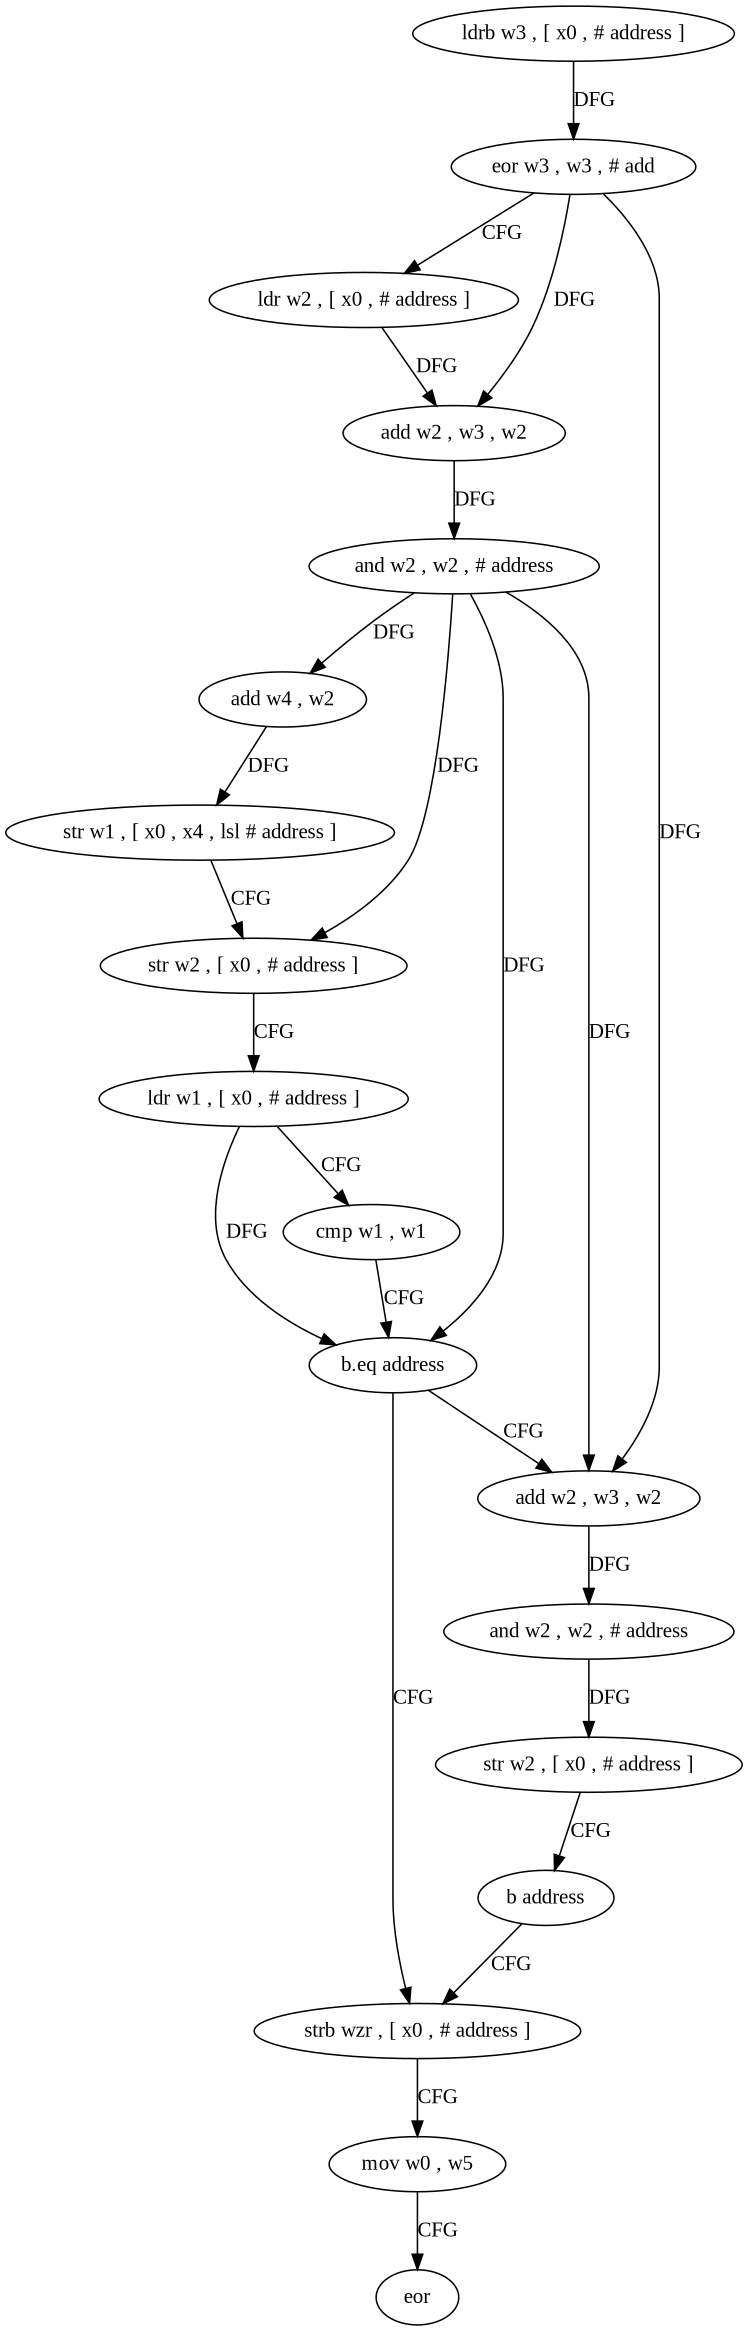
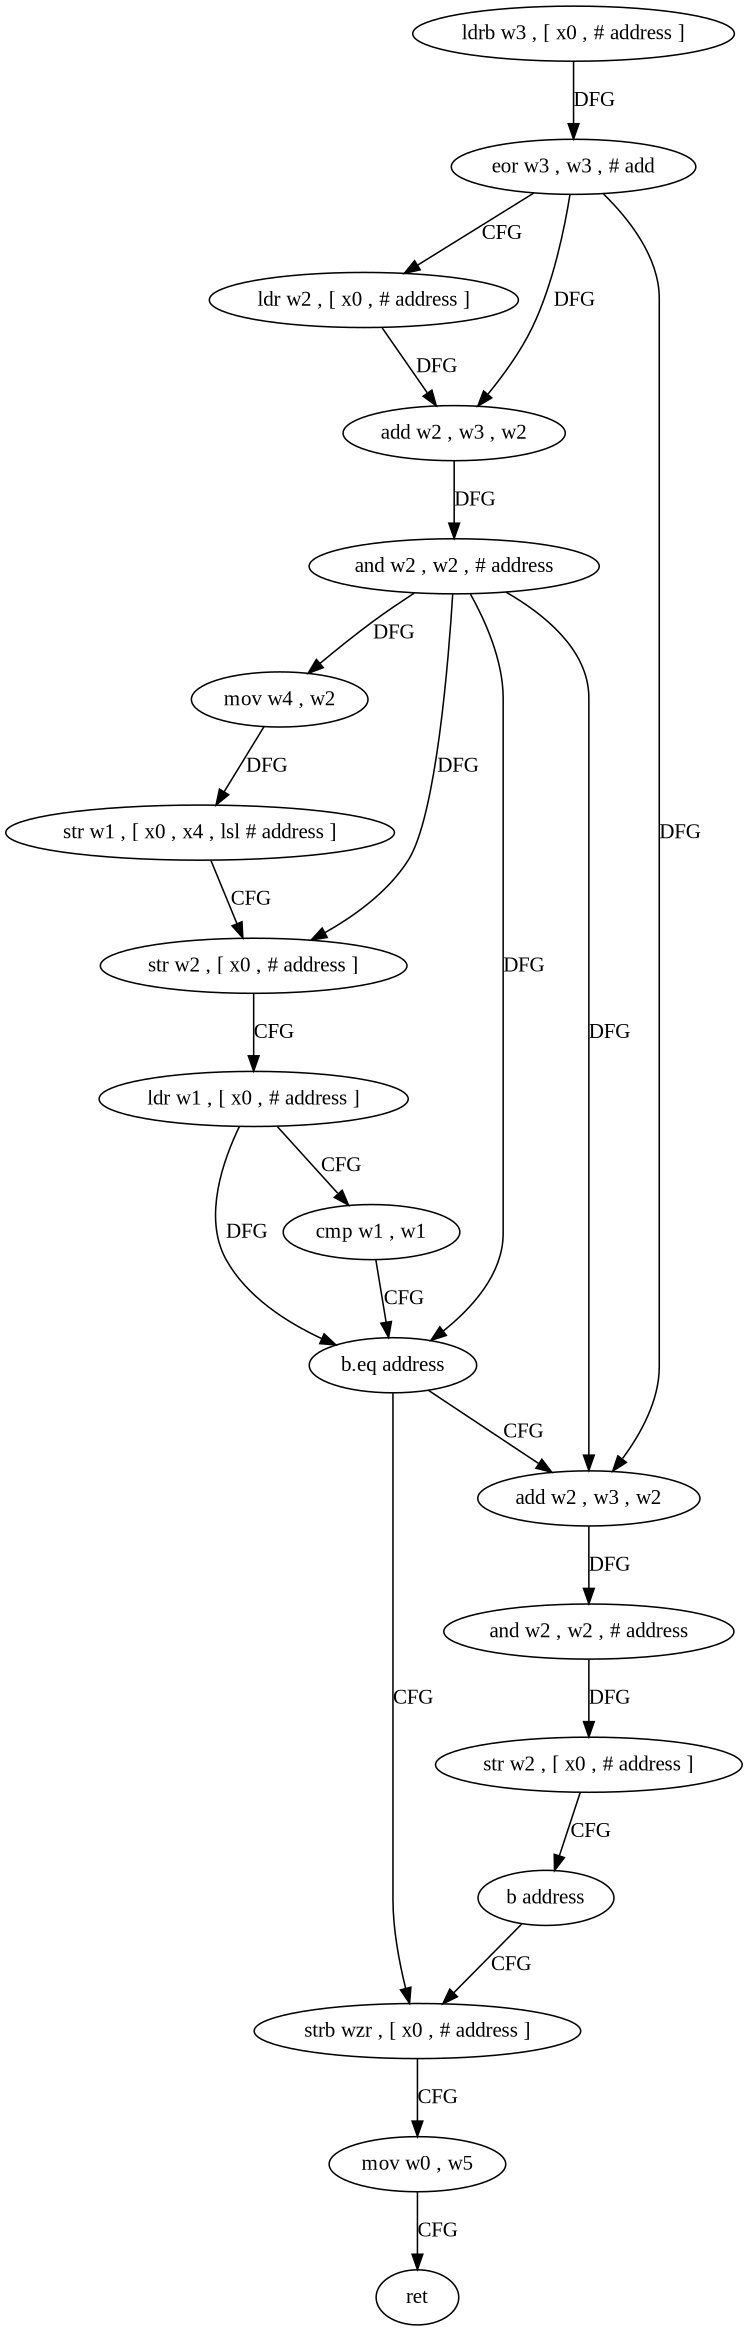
(283, 699) -> (280, 699)
(417, 2297) -> (417, 2297)
